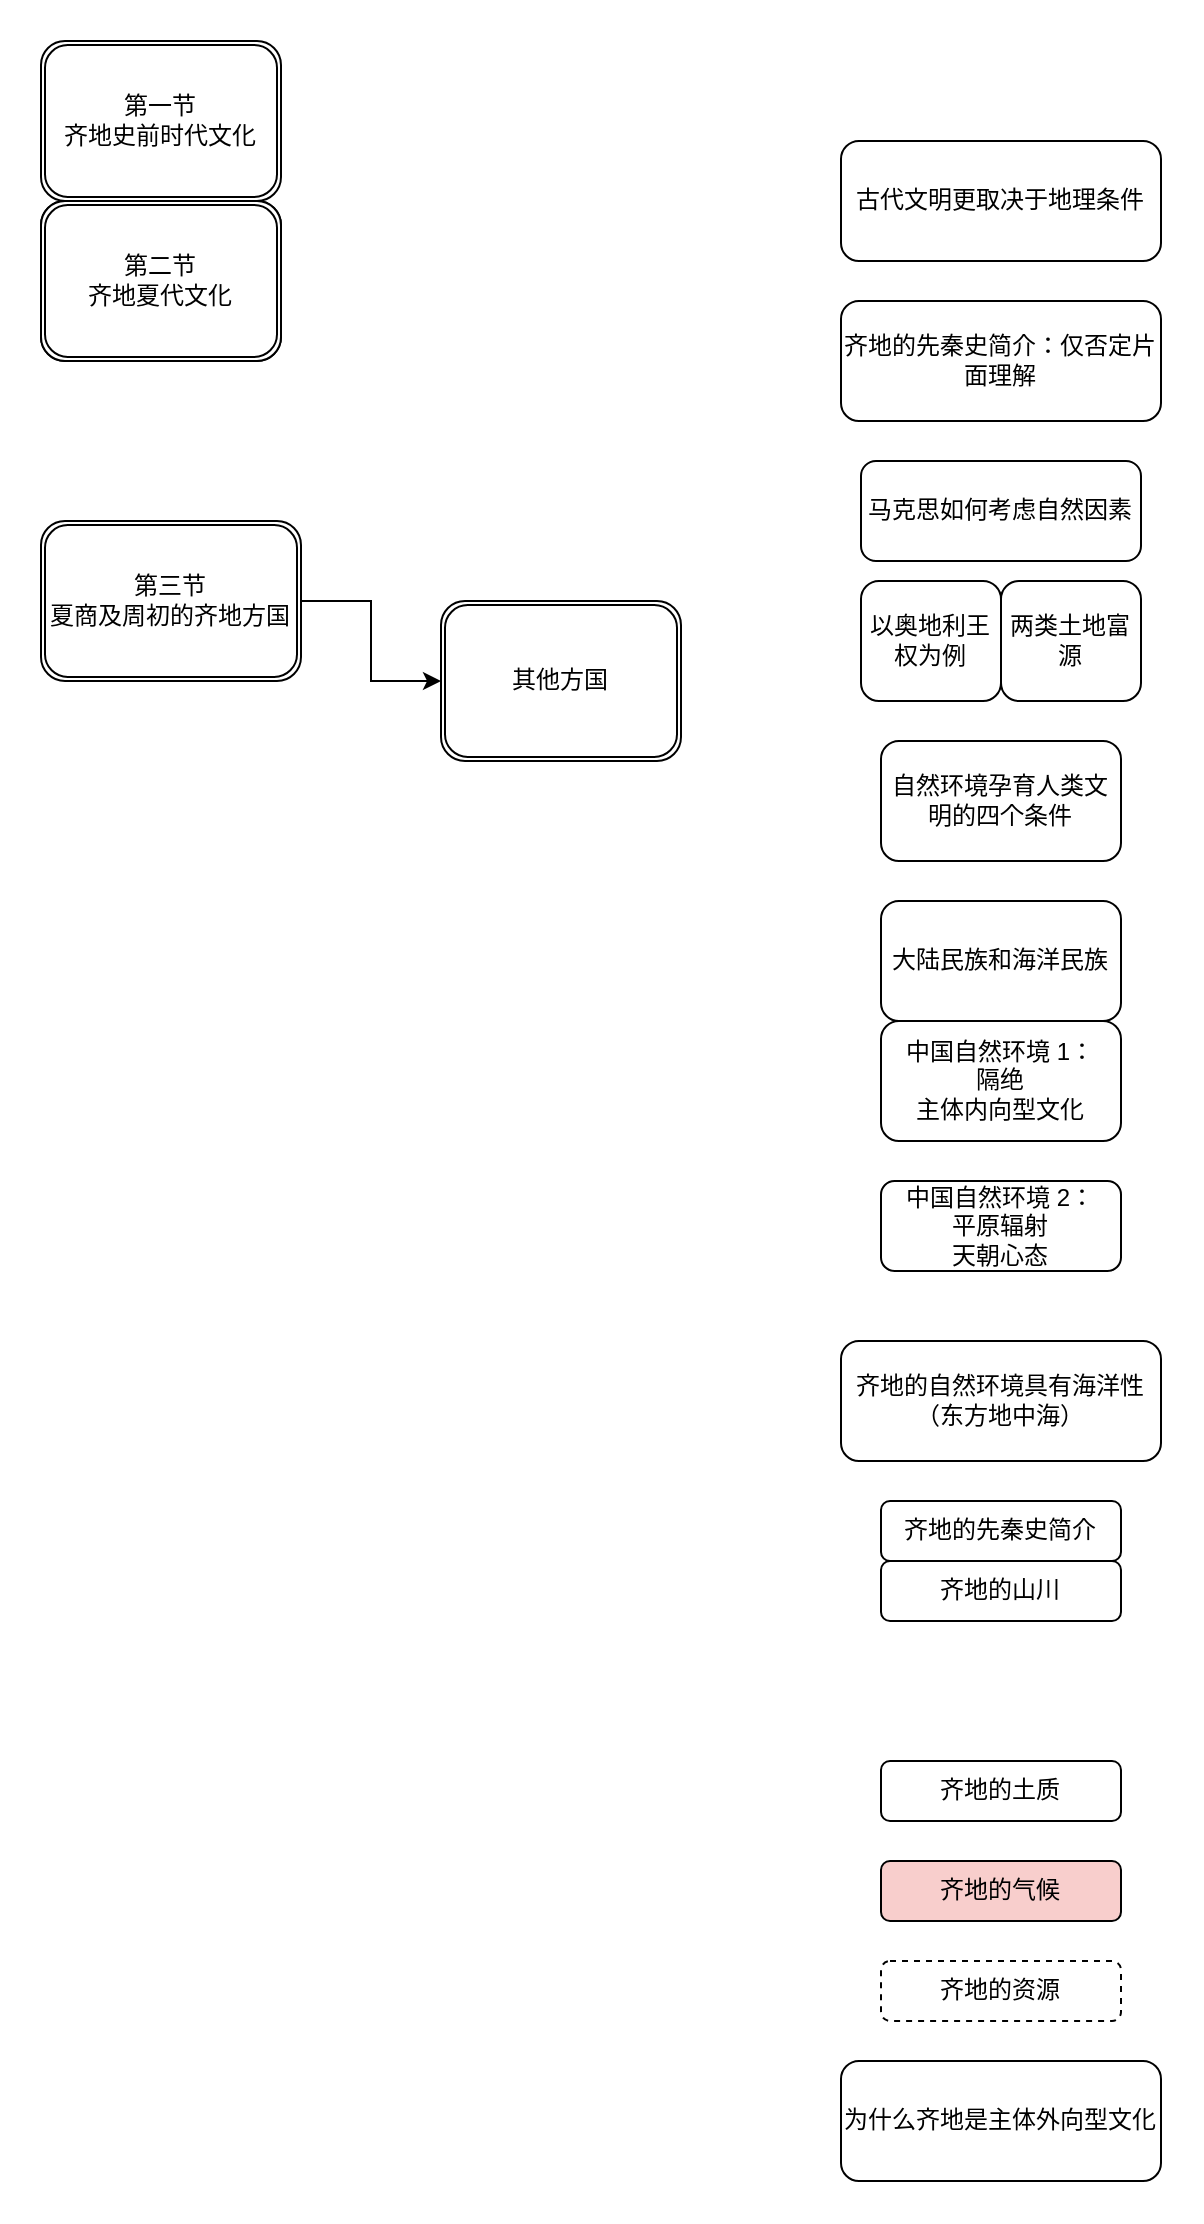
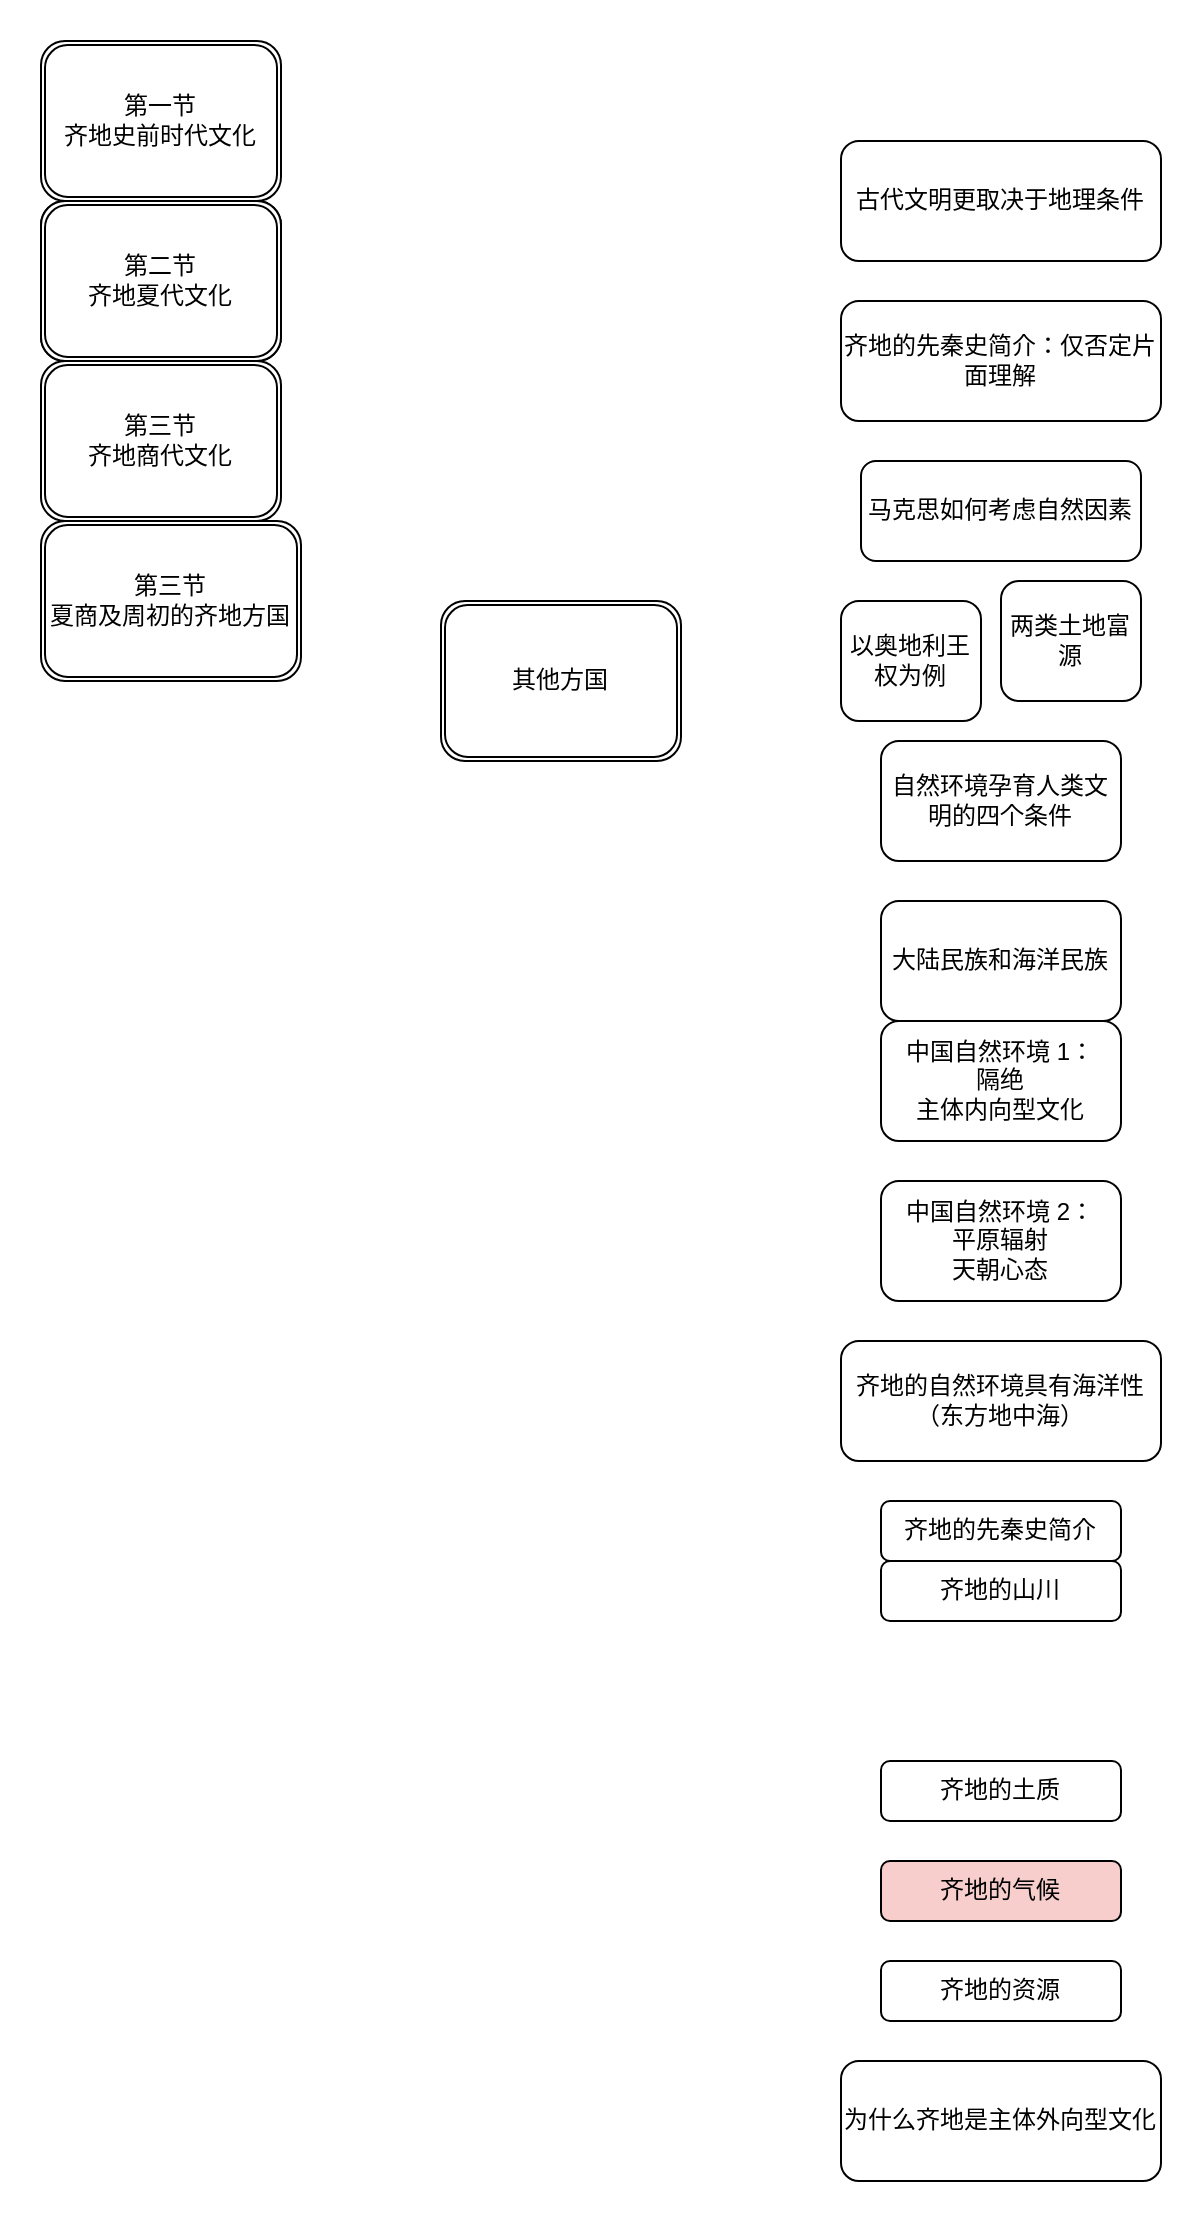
none -> (161, 441)
(371, 634) -> none
(931, 641) -> (911, 661)
(1001, 1226) -> (1001, 1241)
(1001, 1991) -> (1001, 1991)
